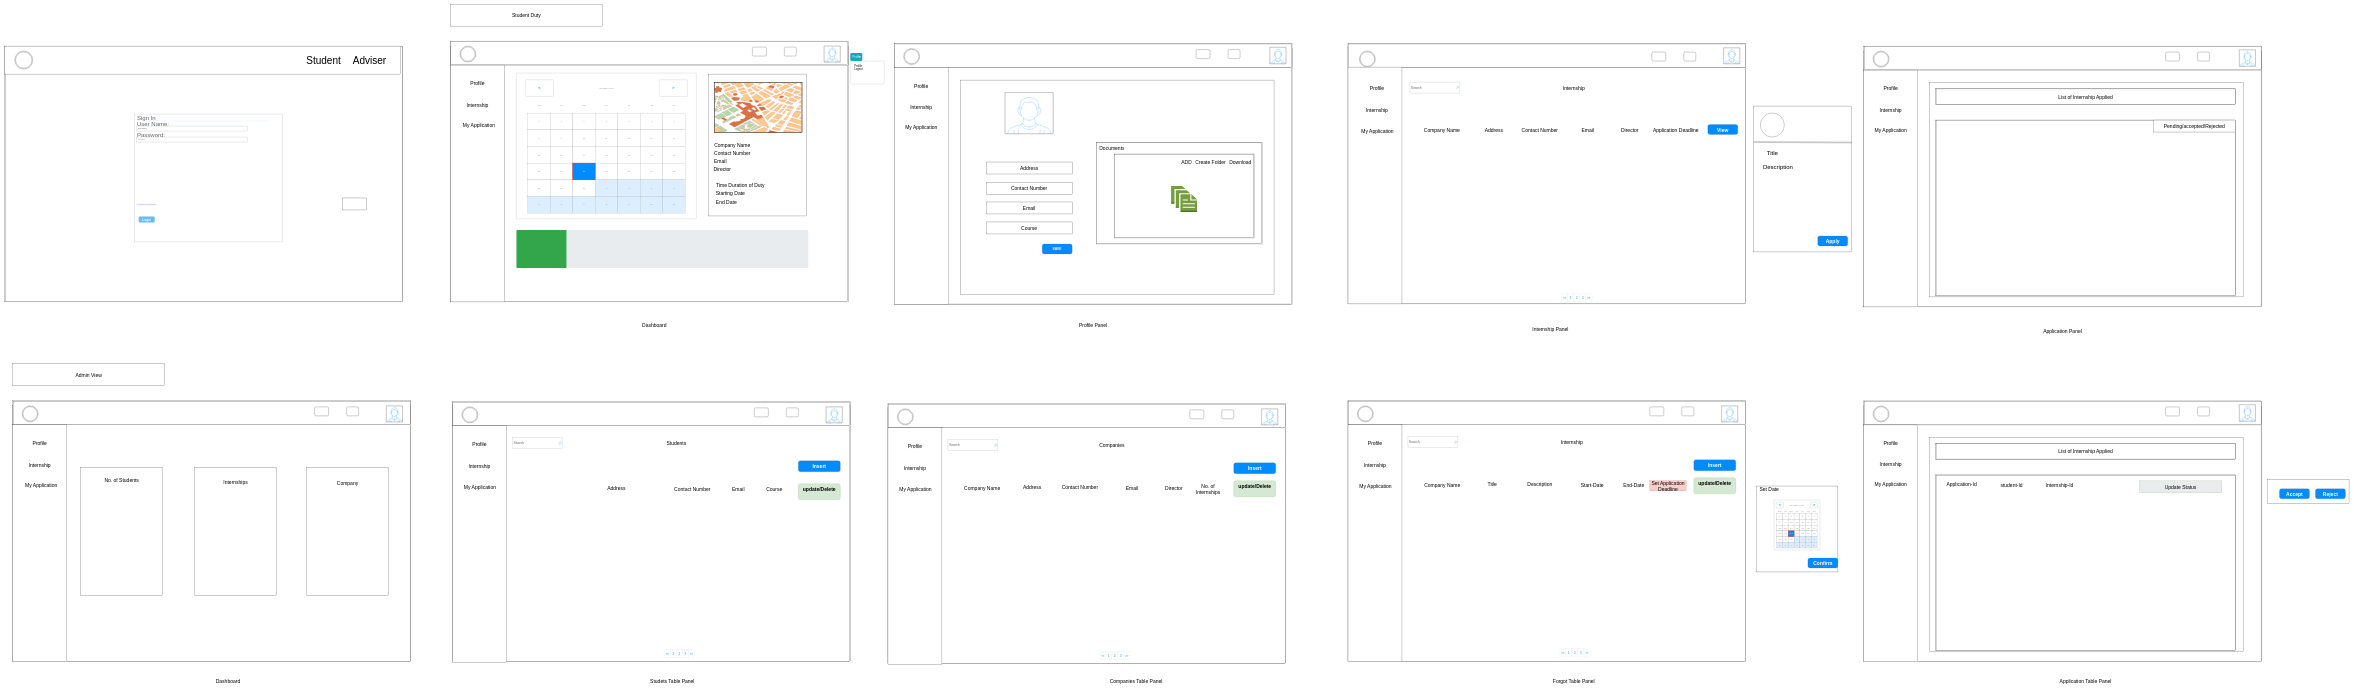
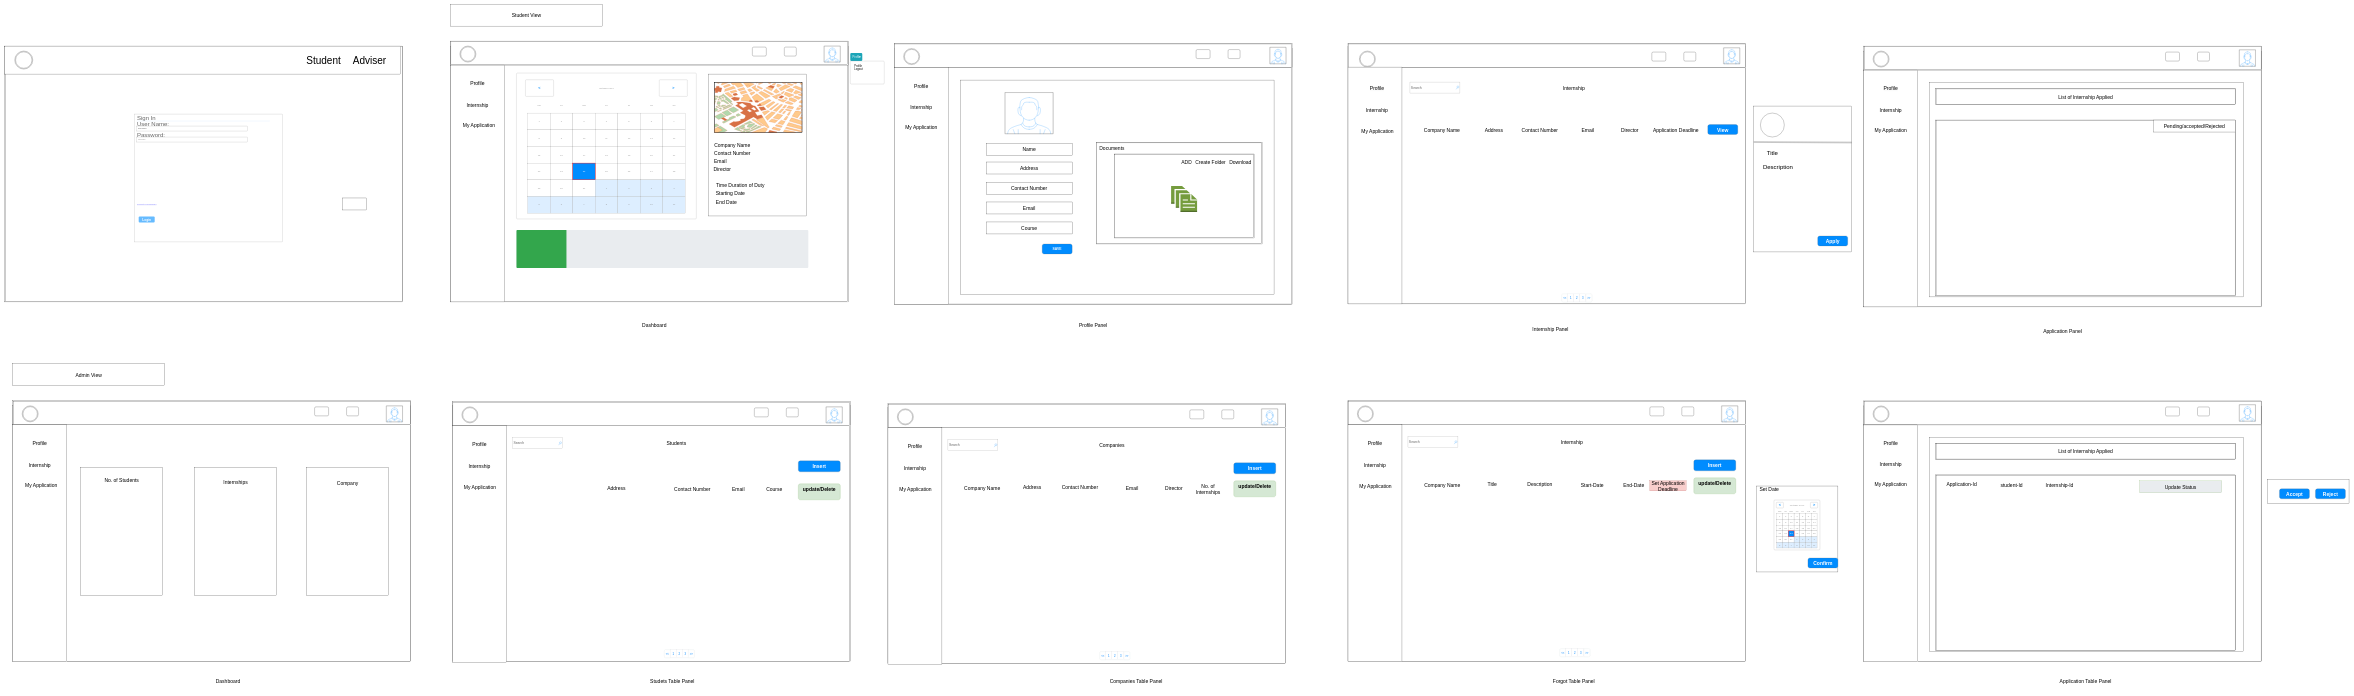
(526, 15) -> (526, 15)
none -> (1029, 149)
